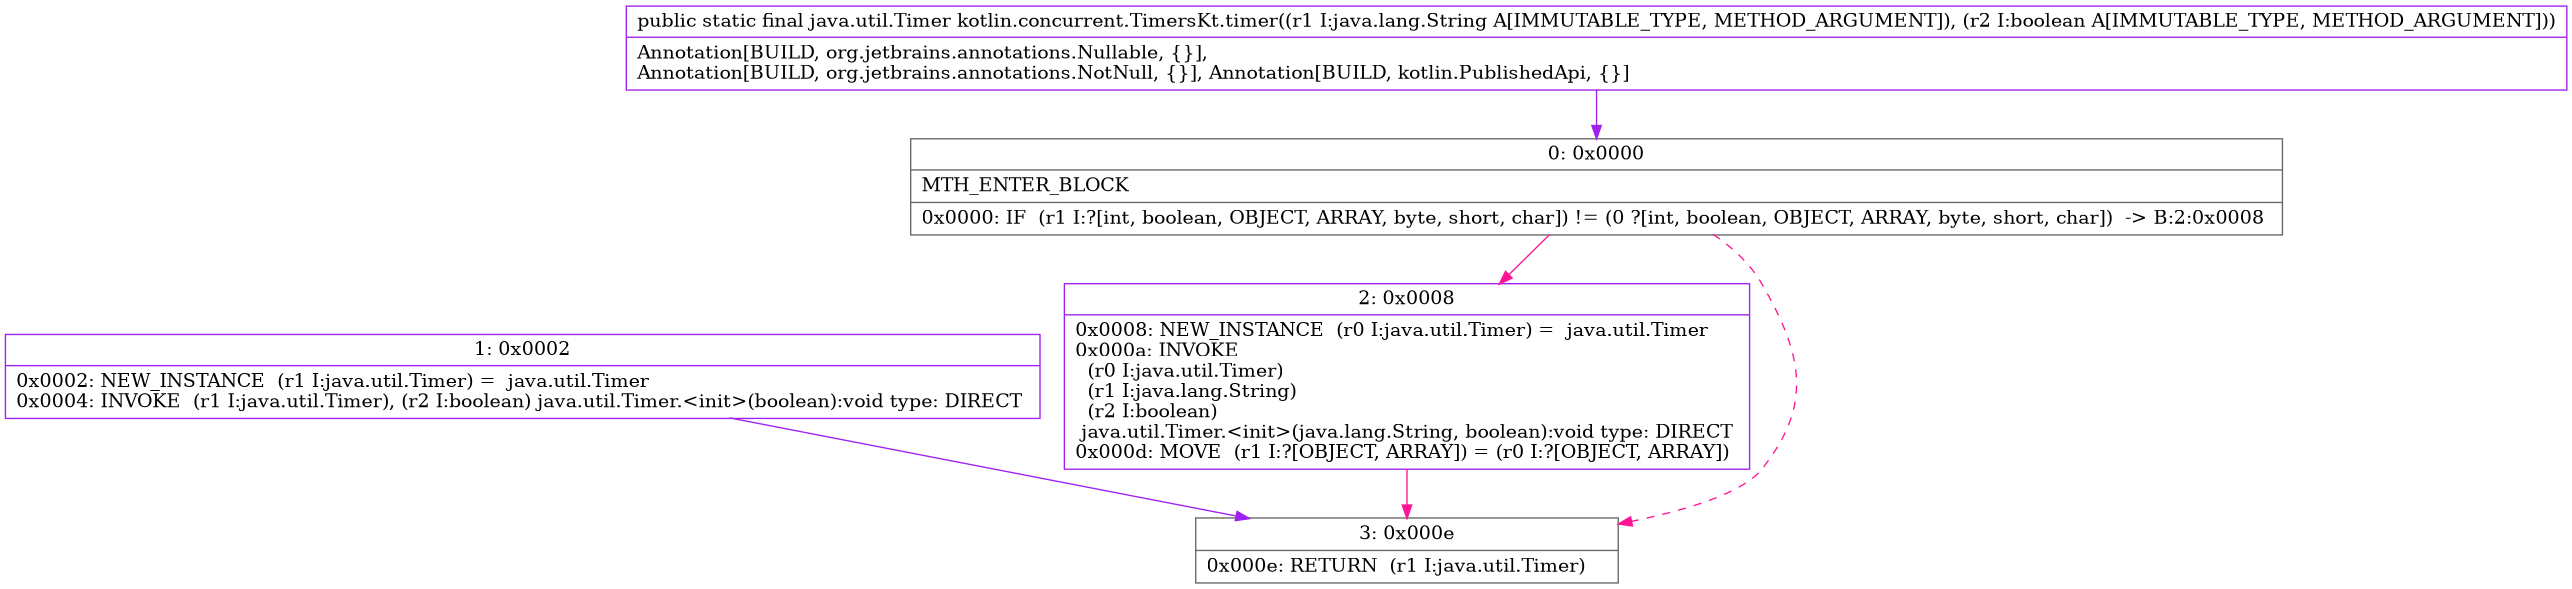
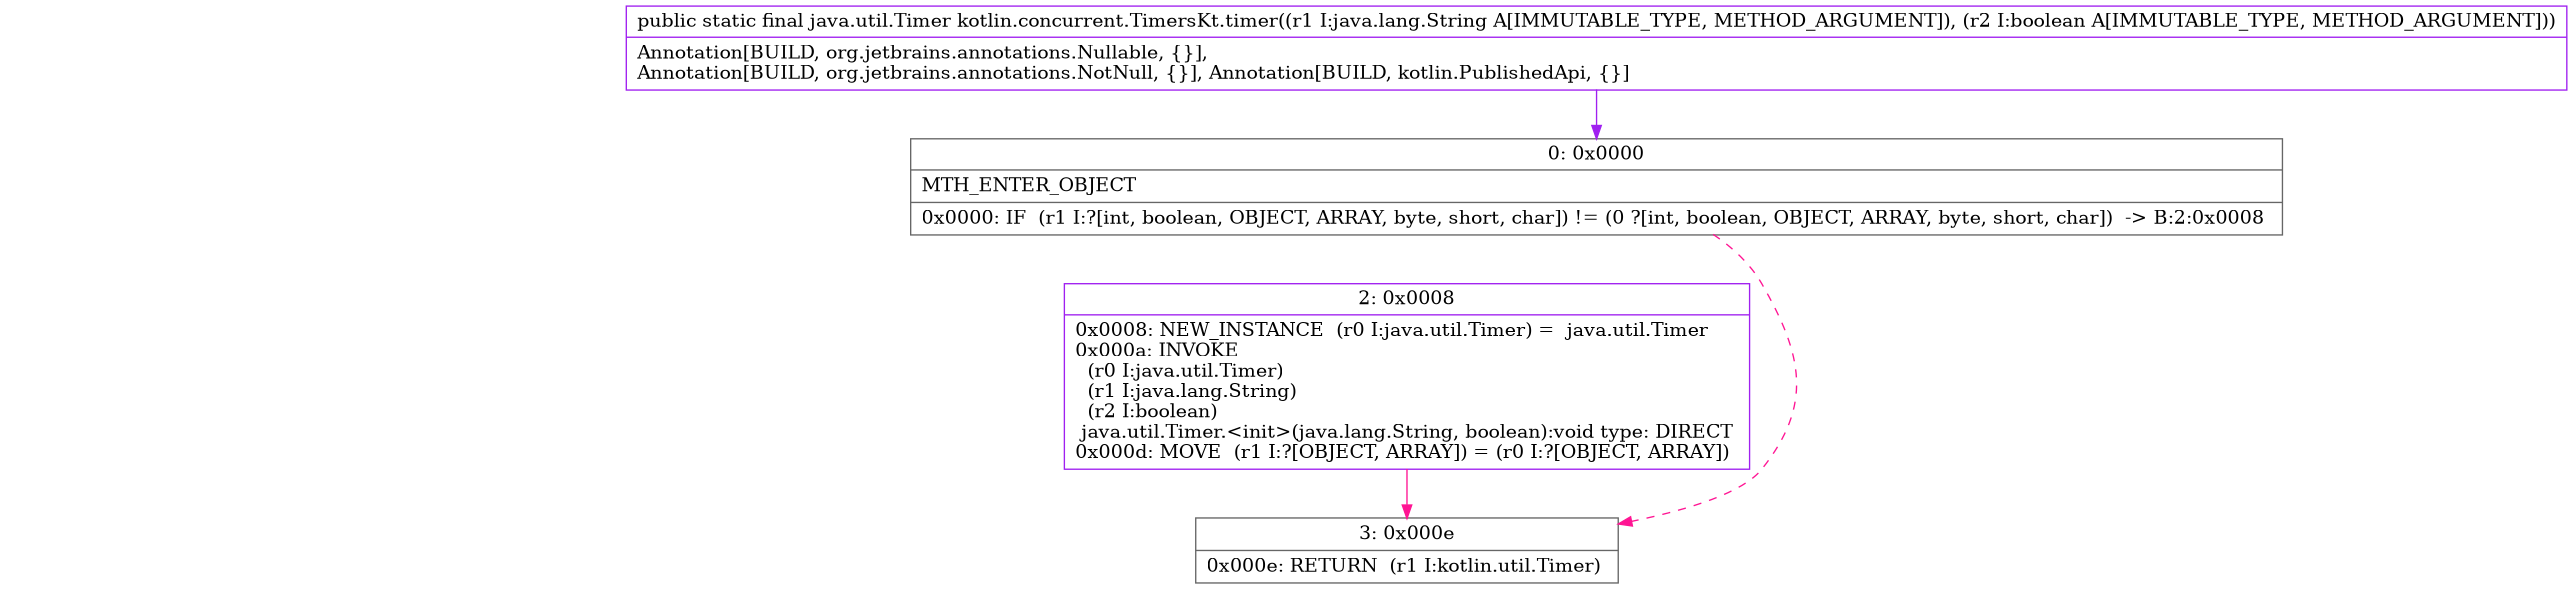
(1026, 186) -> (1029, 186)
(1529, 254) -> none
(523, 376) -> none
(1400, 566) -> (1407, 566)
